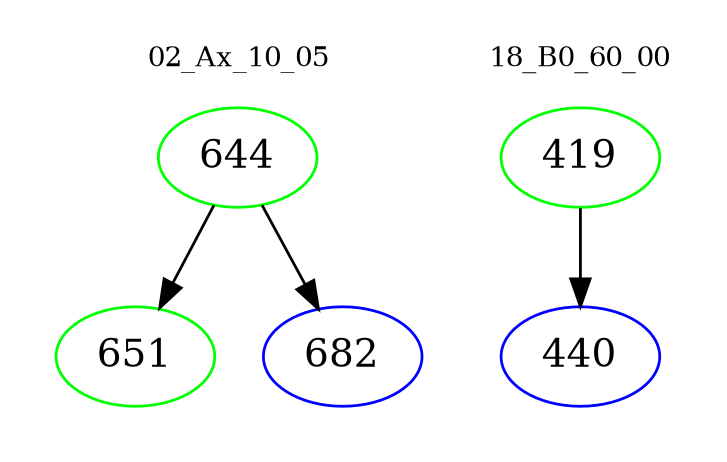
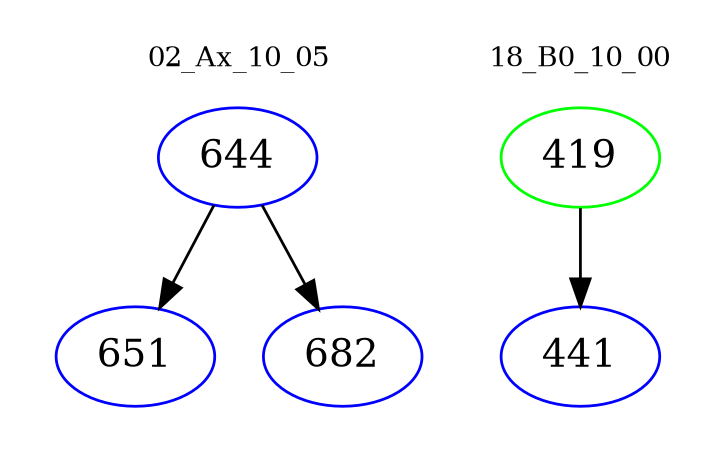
(580, 59) -> (580, 59)
(238, 158) -> (238, 158)
(135, 357) -> (135, 357)
(580, 357) -> (580, 357)
